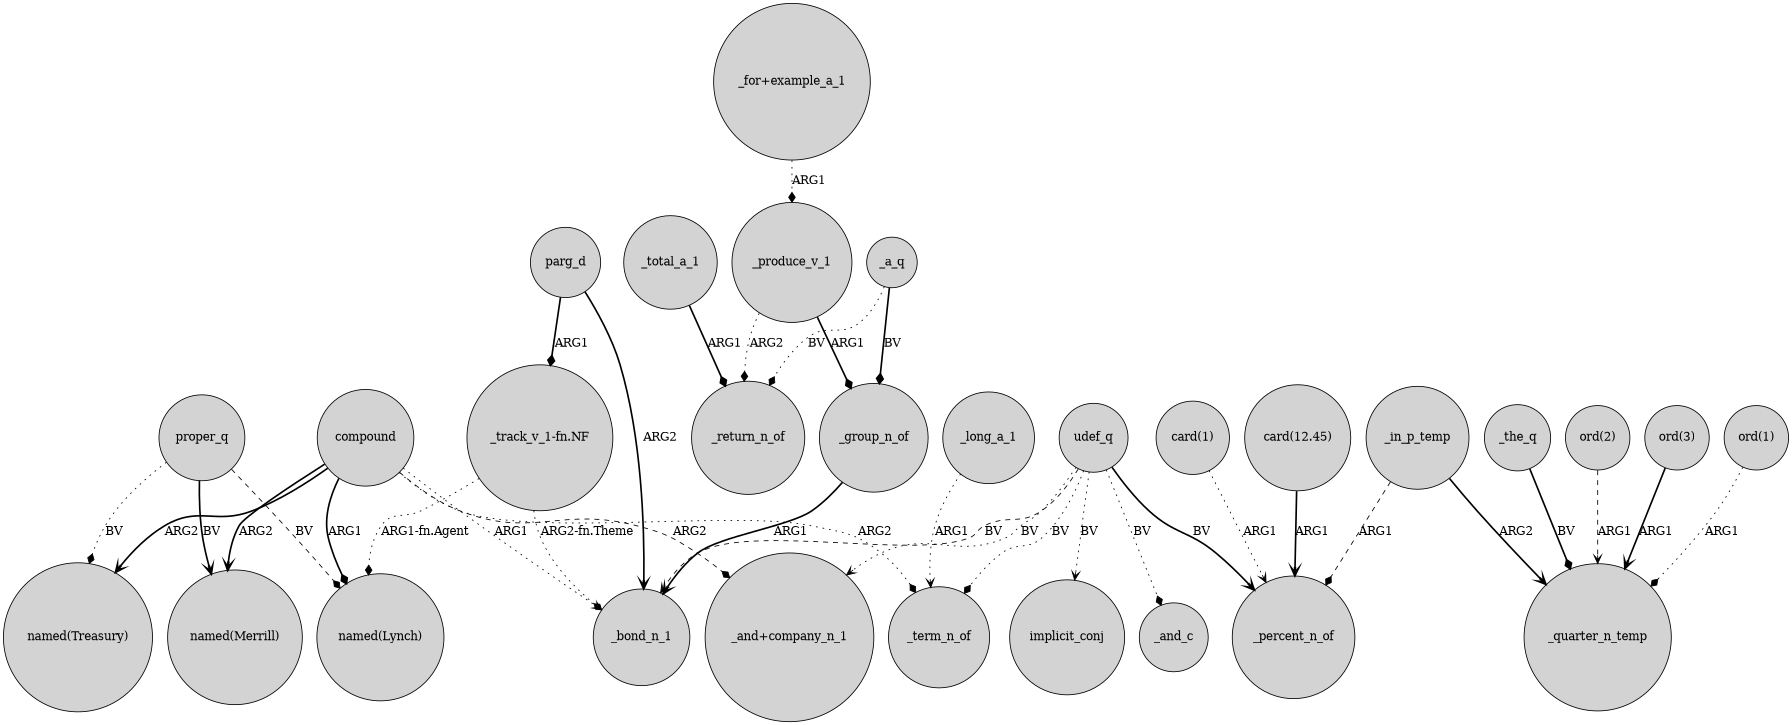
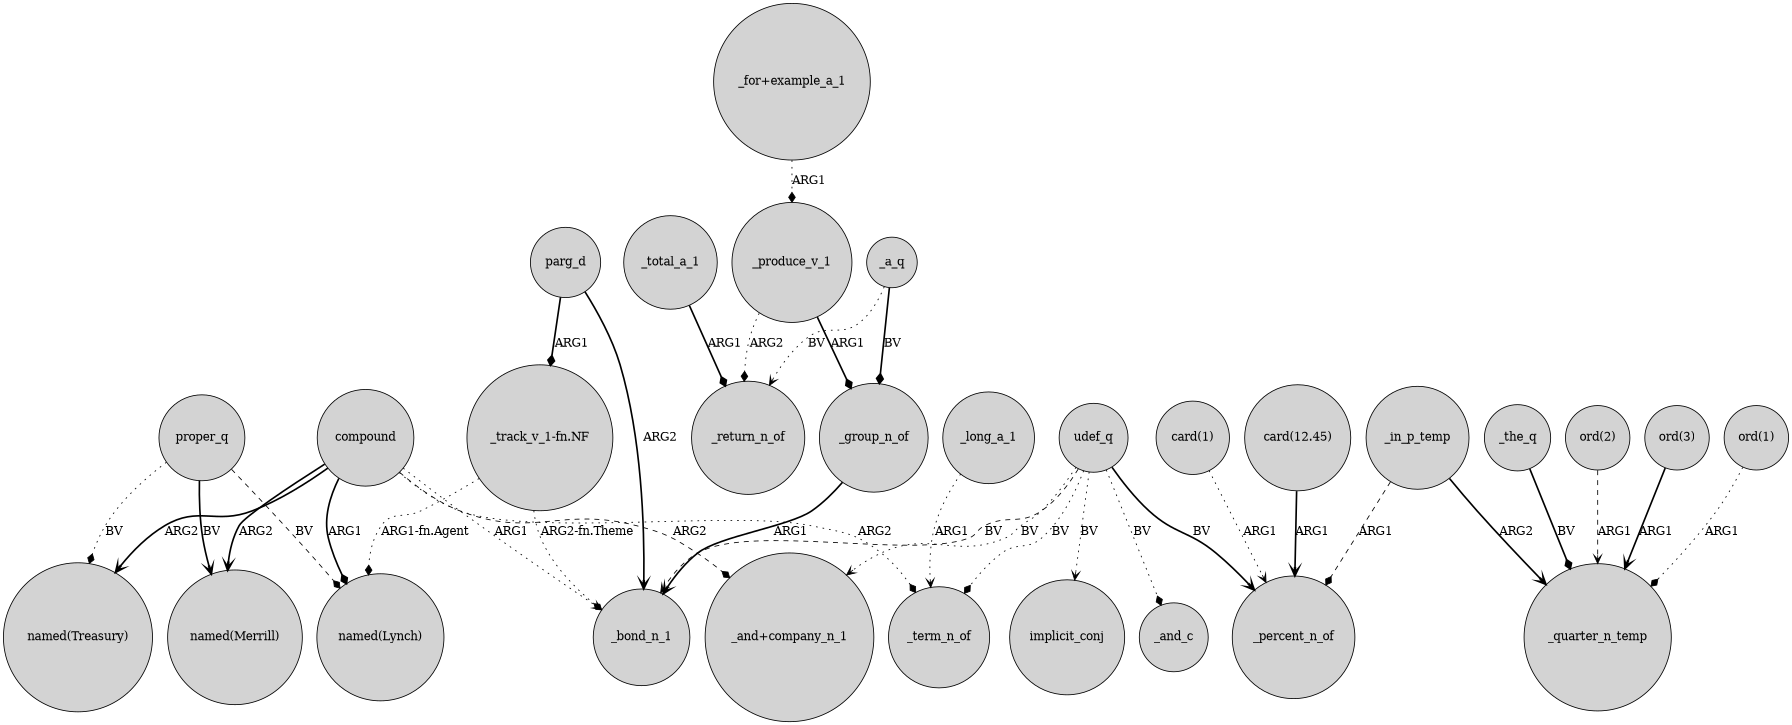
(830, 330) -> (829, 330)
